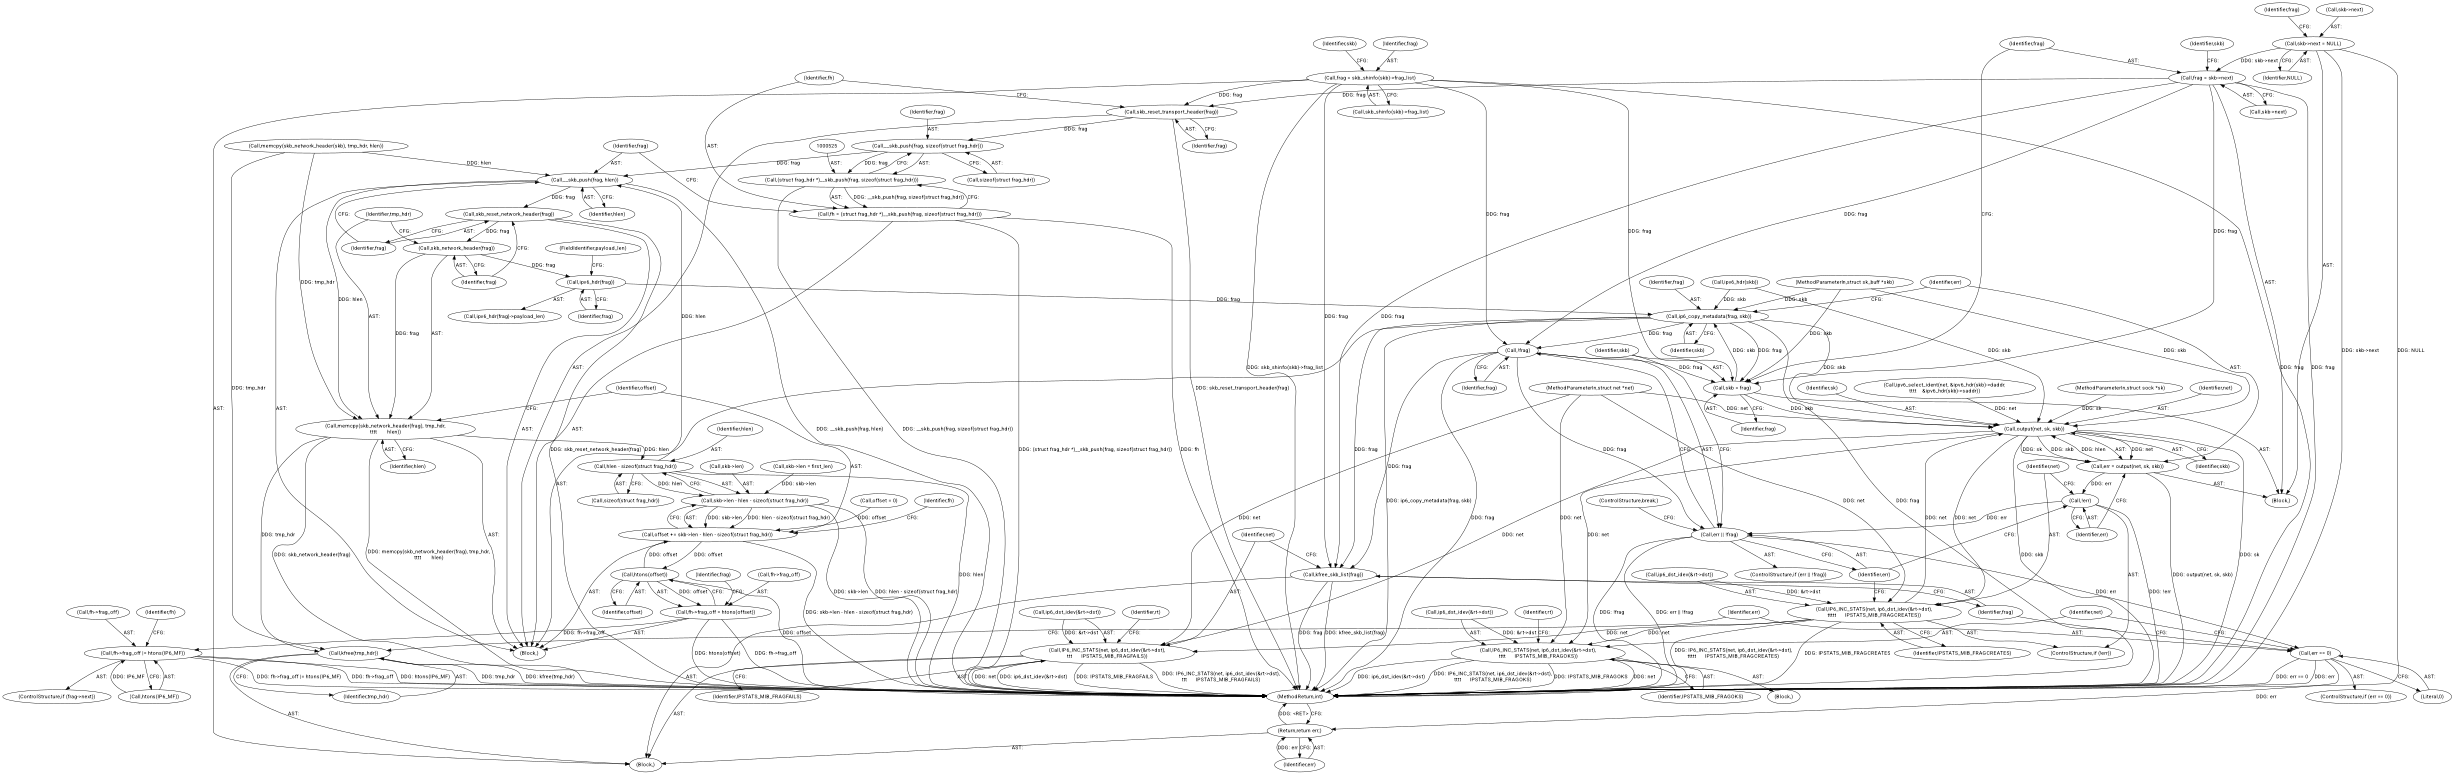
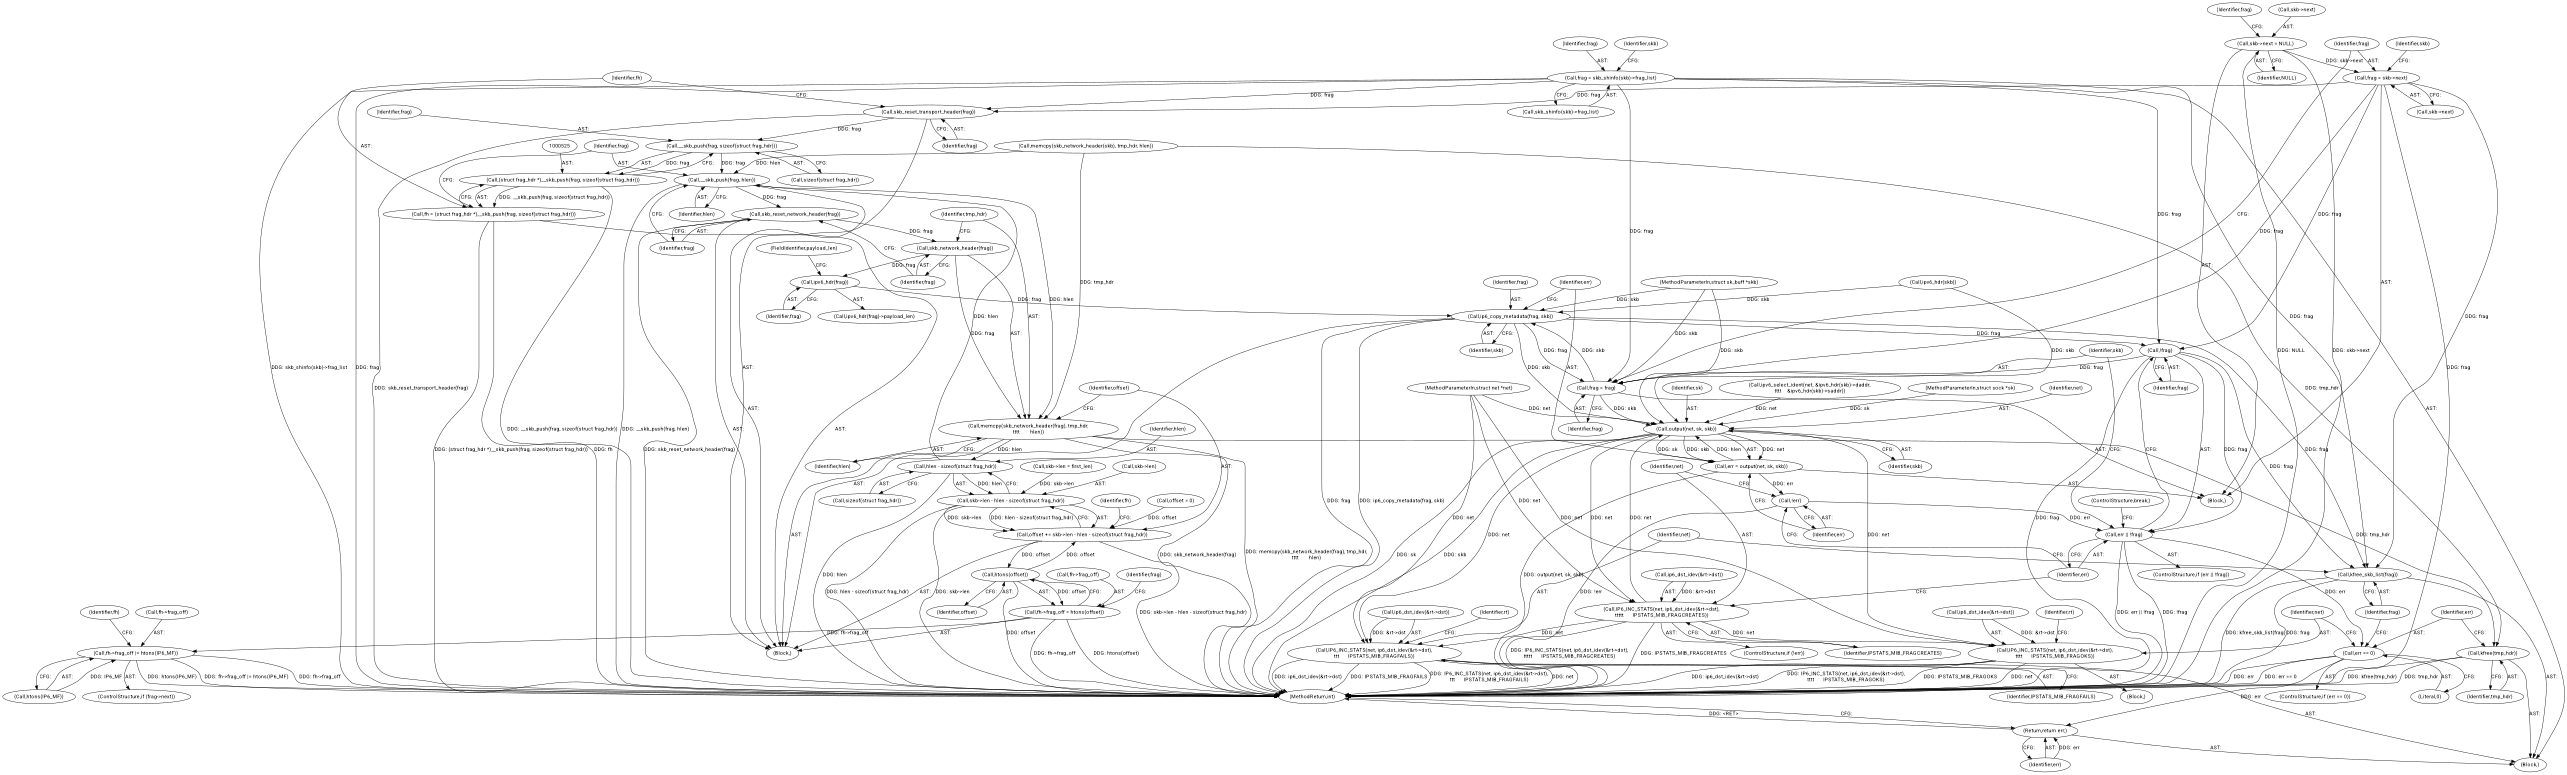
(1732, 388) -> (1596, 388)
(2128, 571) -> none
(1701, 697) -> none
